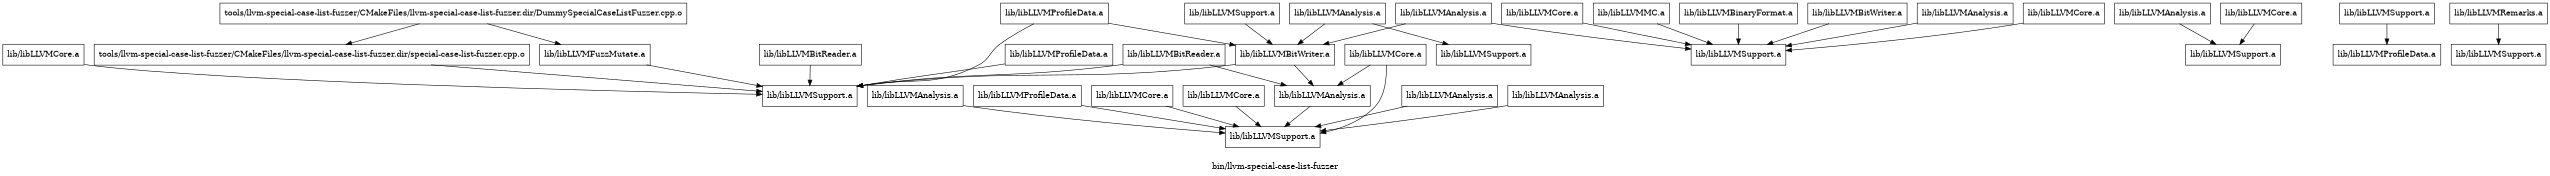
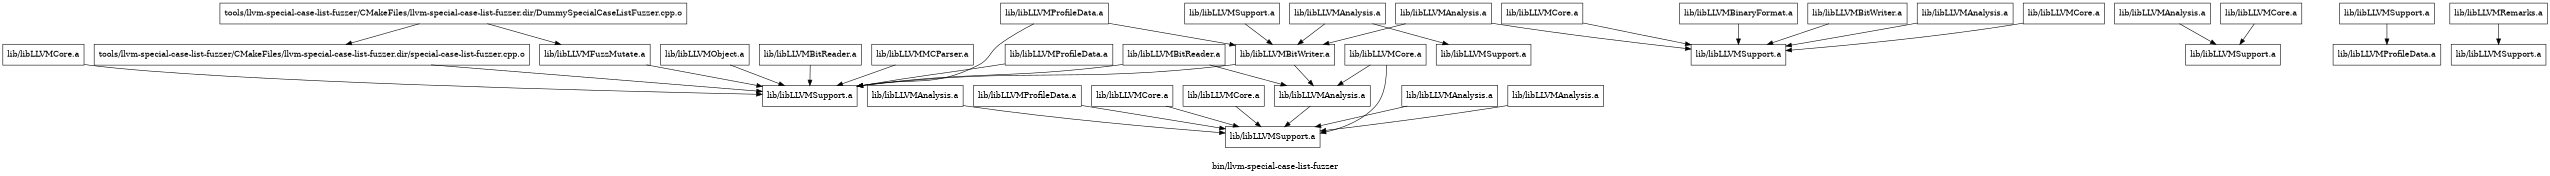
(1631, 14) -> none
none -> (705, 55)
none -> (923, 55)
